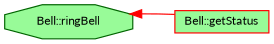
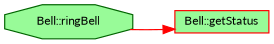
(158, 14) -> (146, 30)
